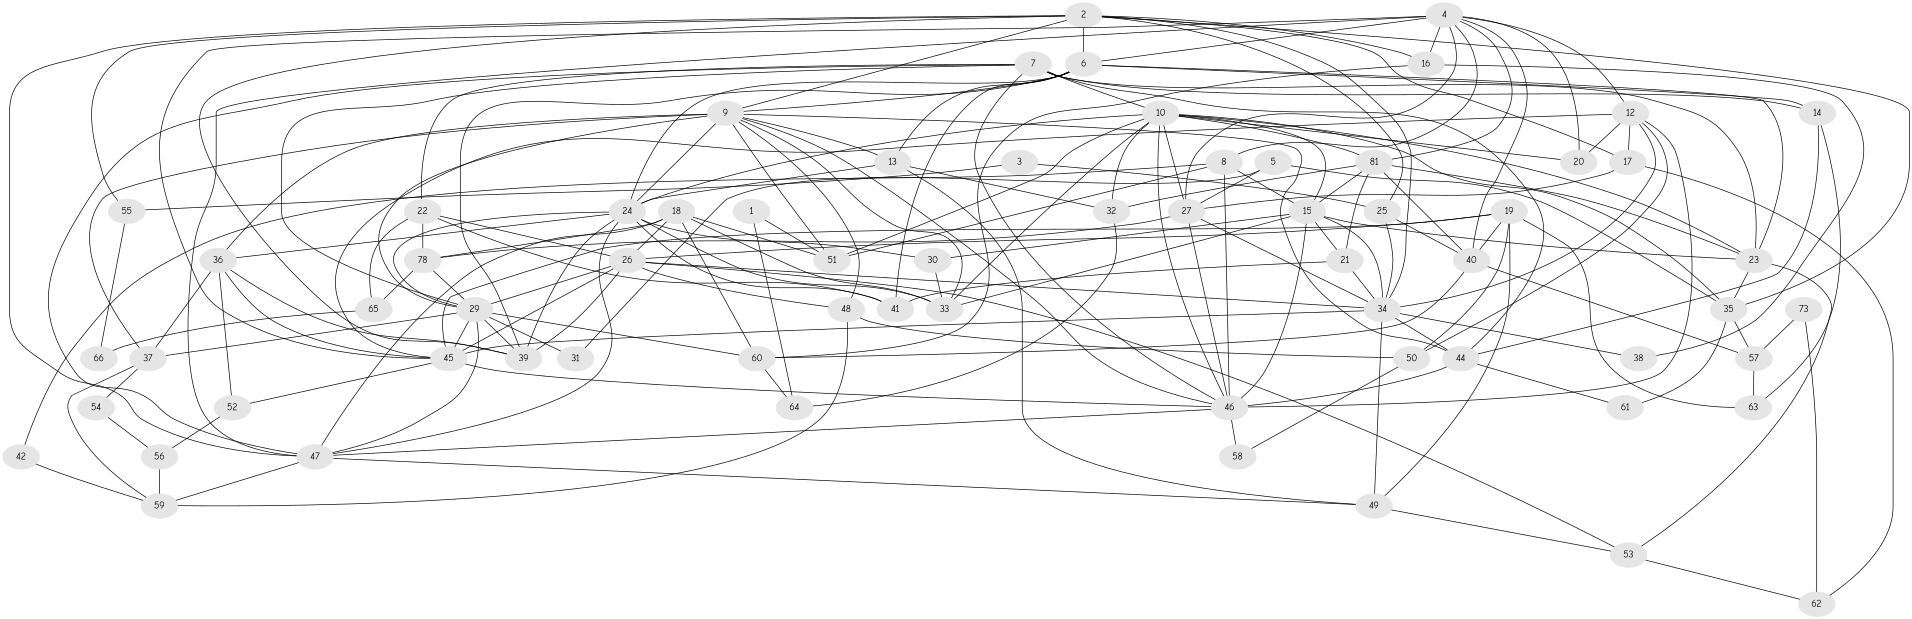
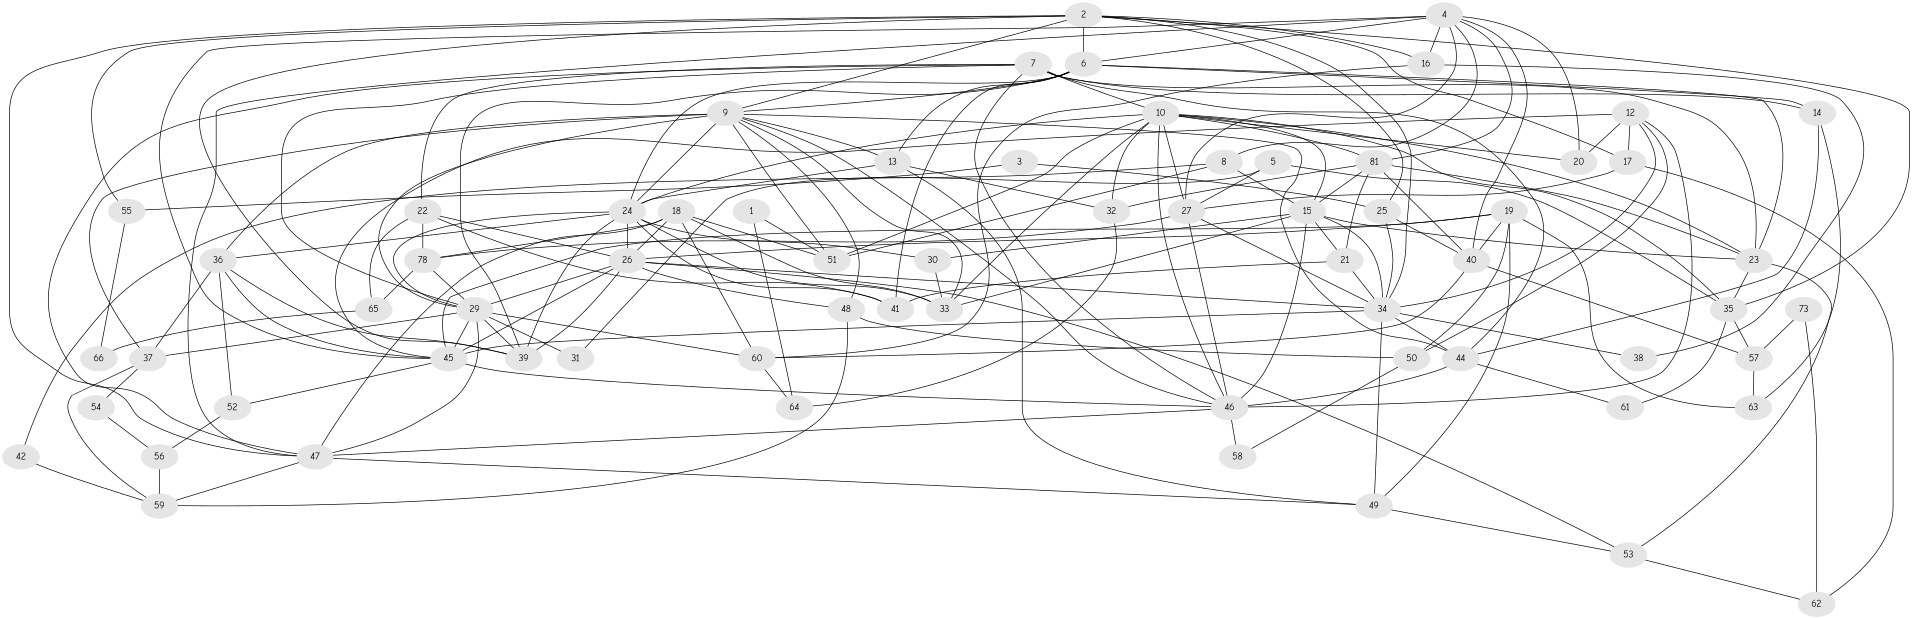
(1554, 40) -> none
(1227, 285) -> none
(547, 403) -> (627, 236)
